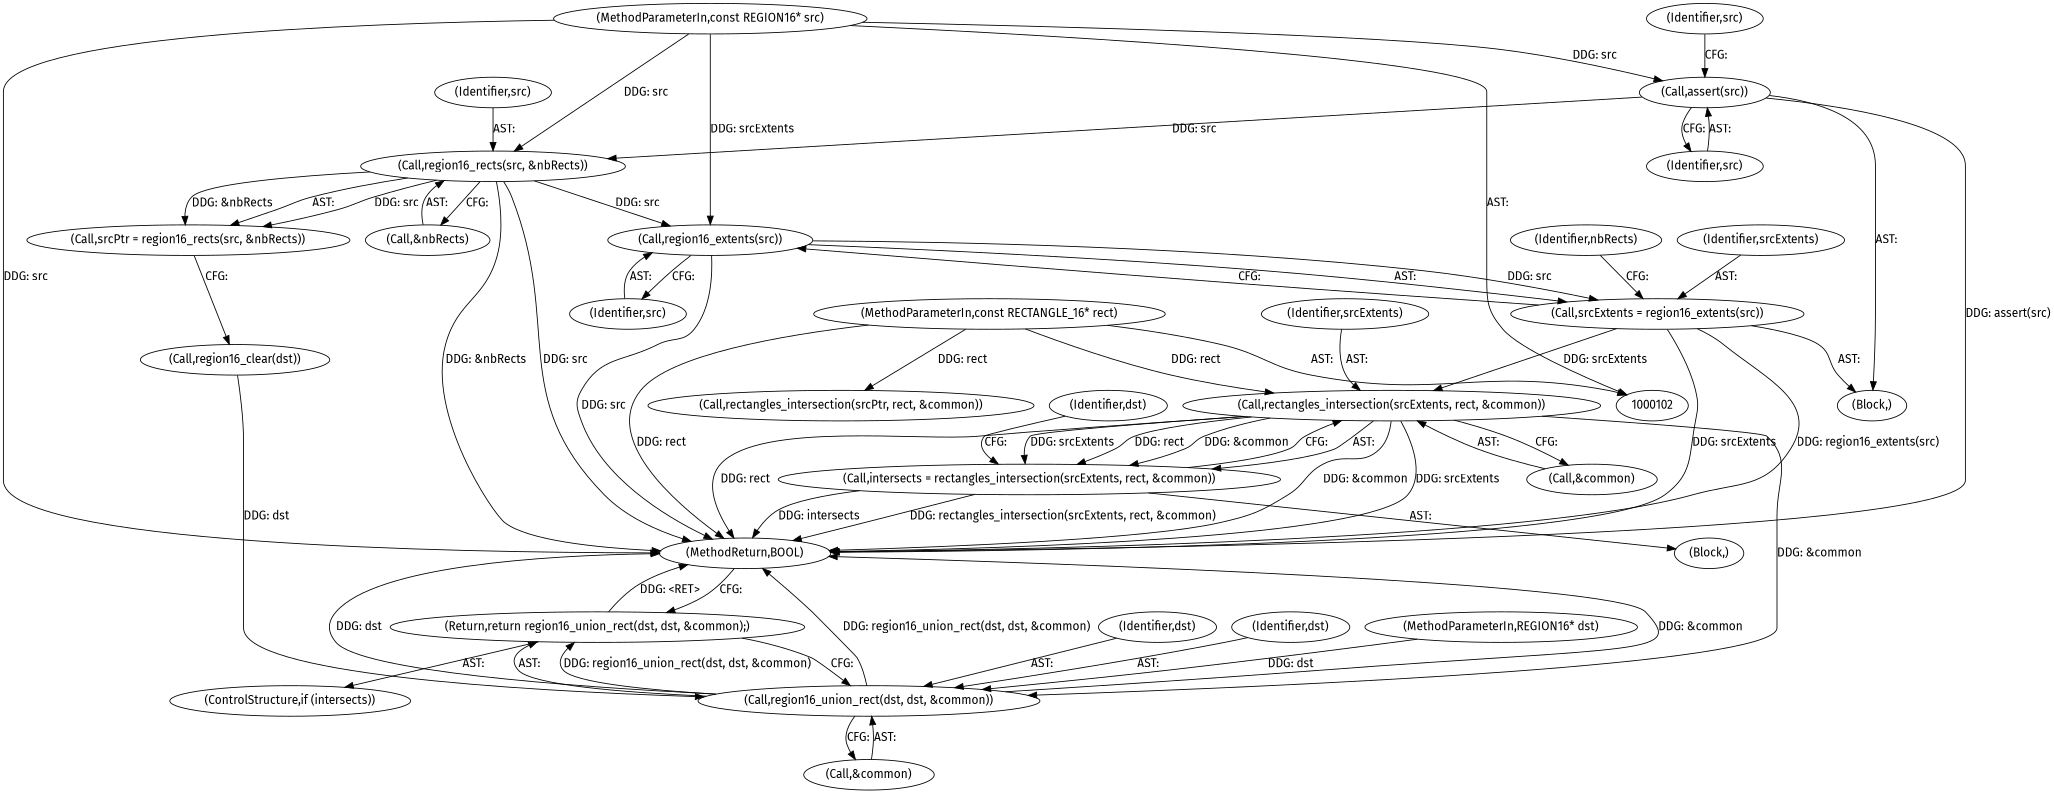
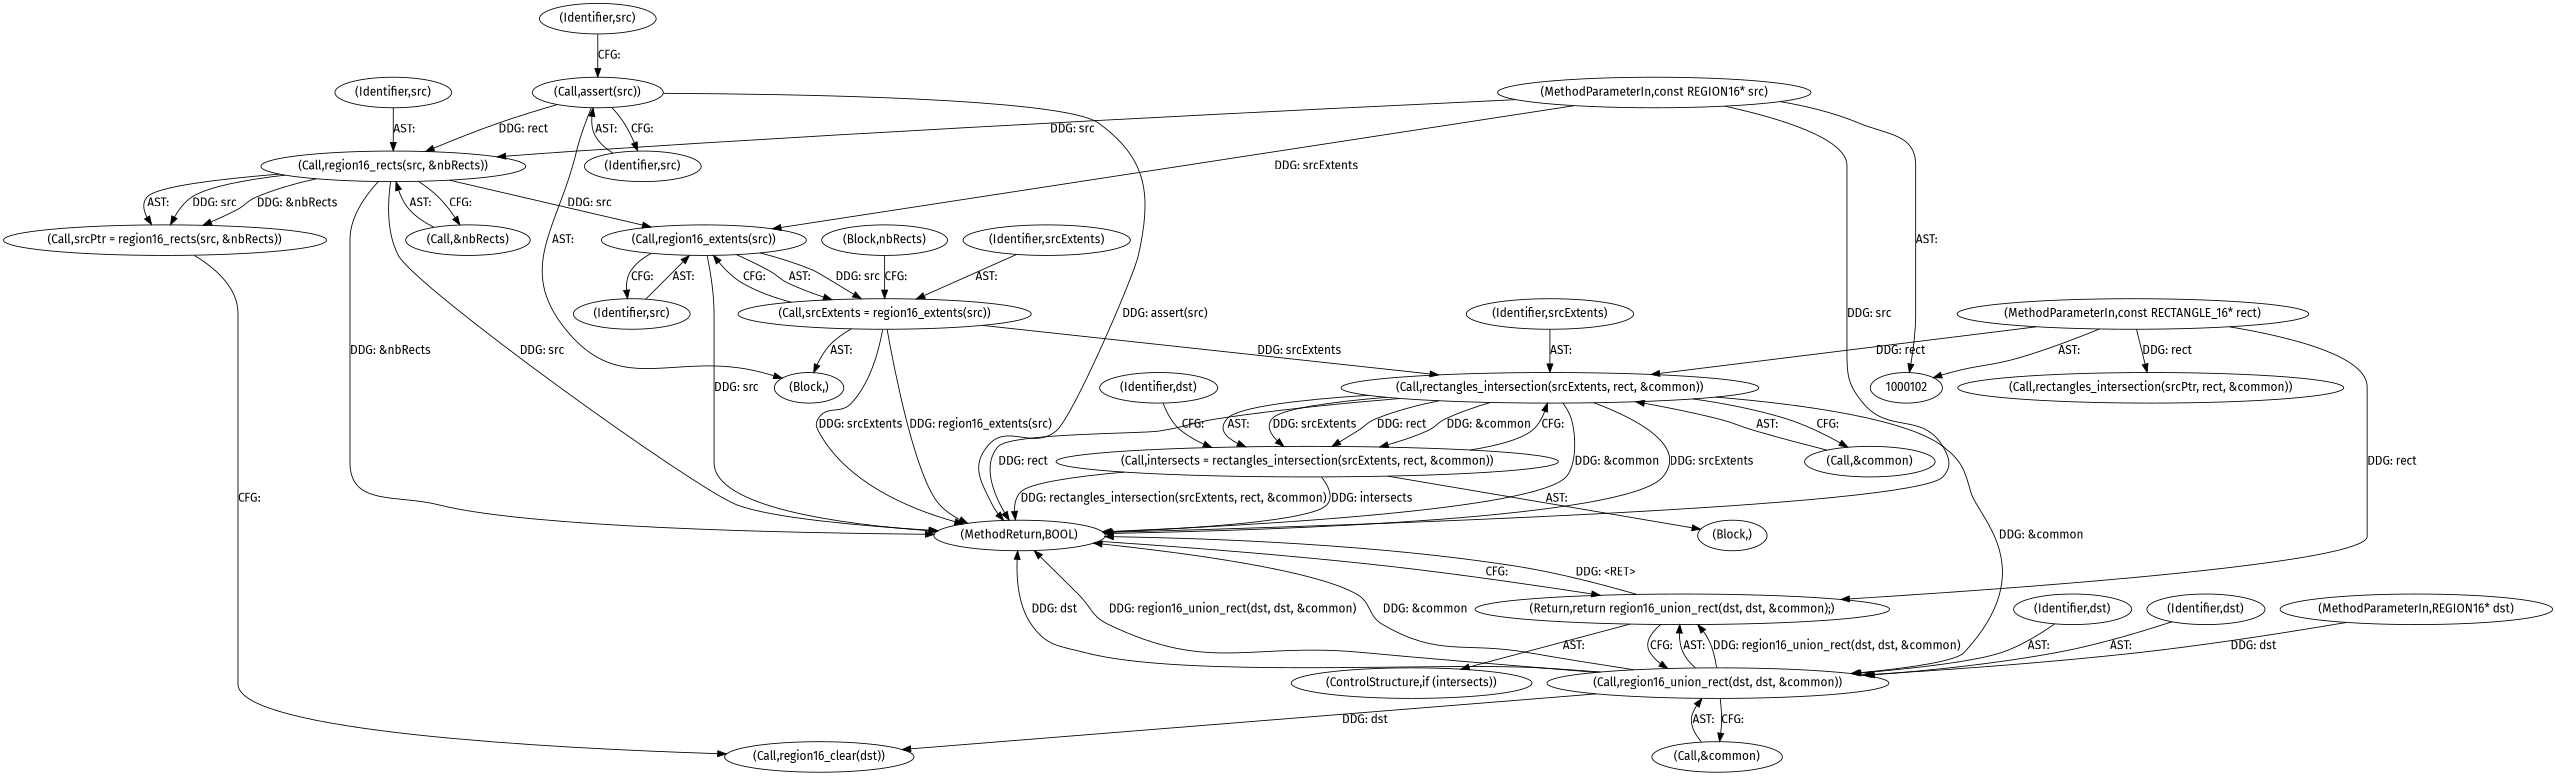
(1260, 34) -> none
(1194, 129) -> (524, 129)
(1586, 240) -> (885, 240)
(665, 372) -> (2263, 563)
(338, 668) -> (1254, 721)
